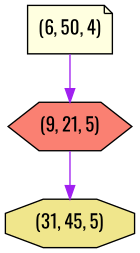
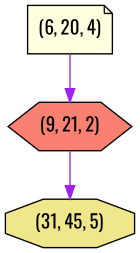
(70, 30) -> (70, 30)
(70, 127) -> (70, 127)
